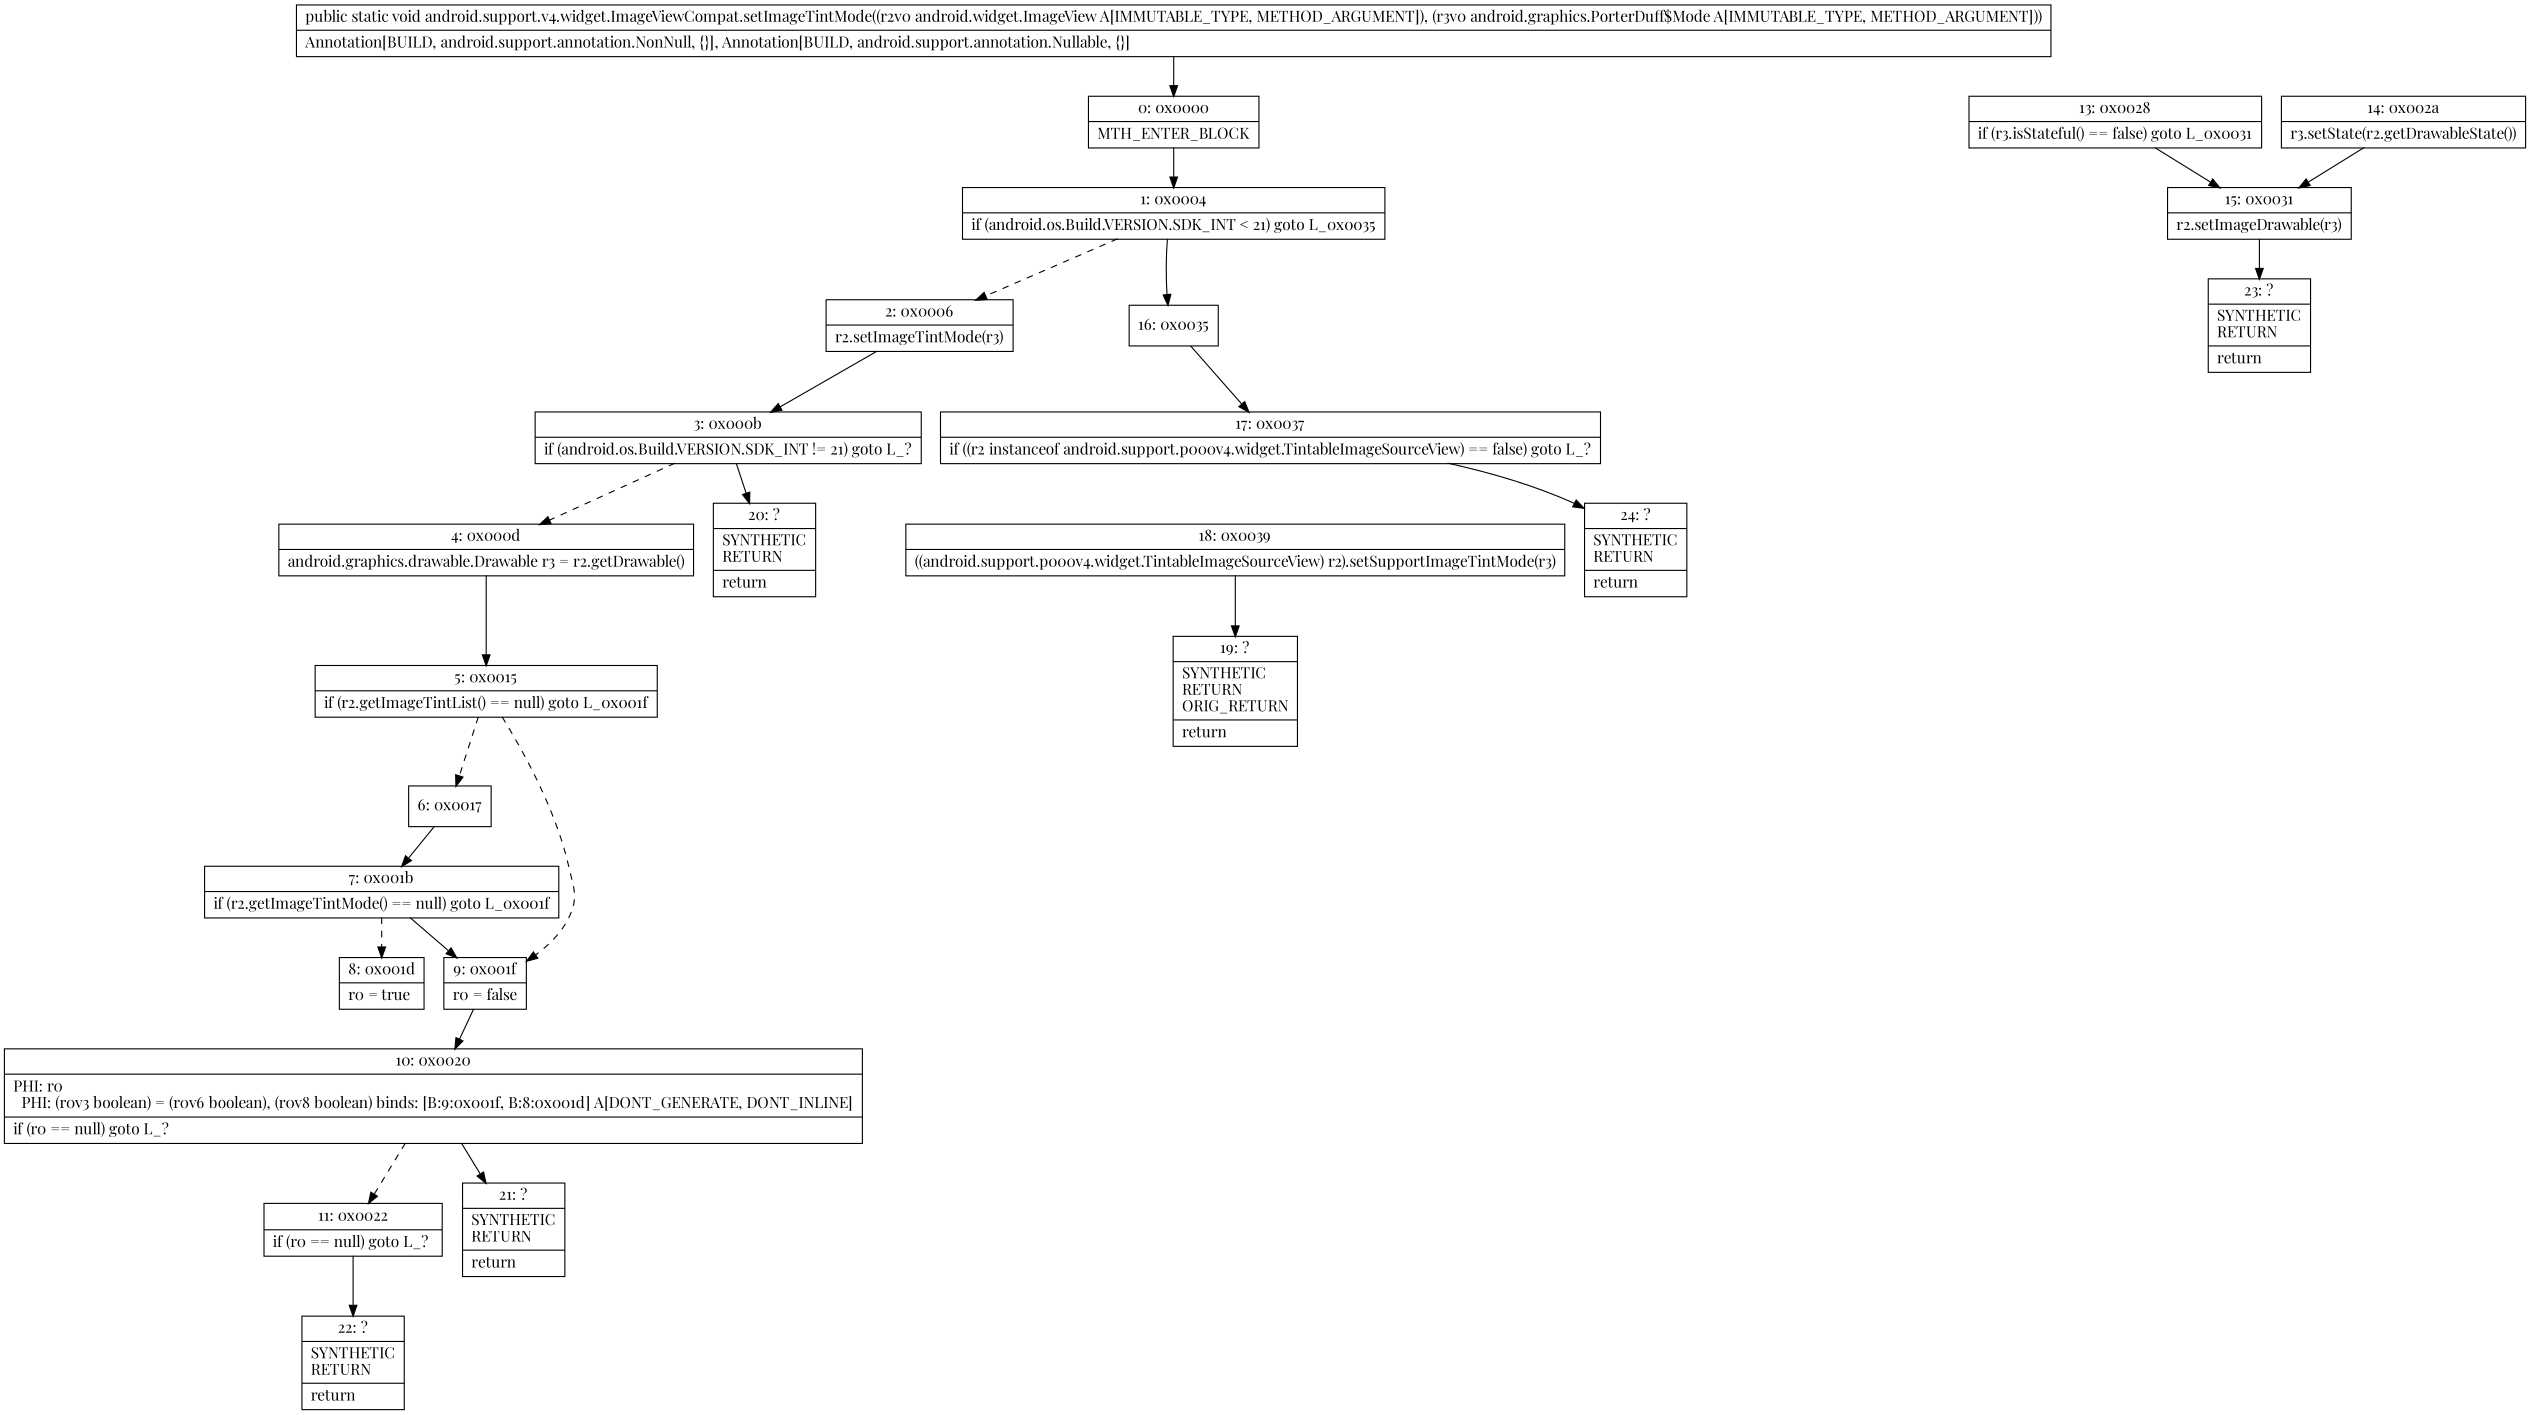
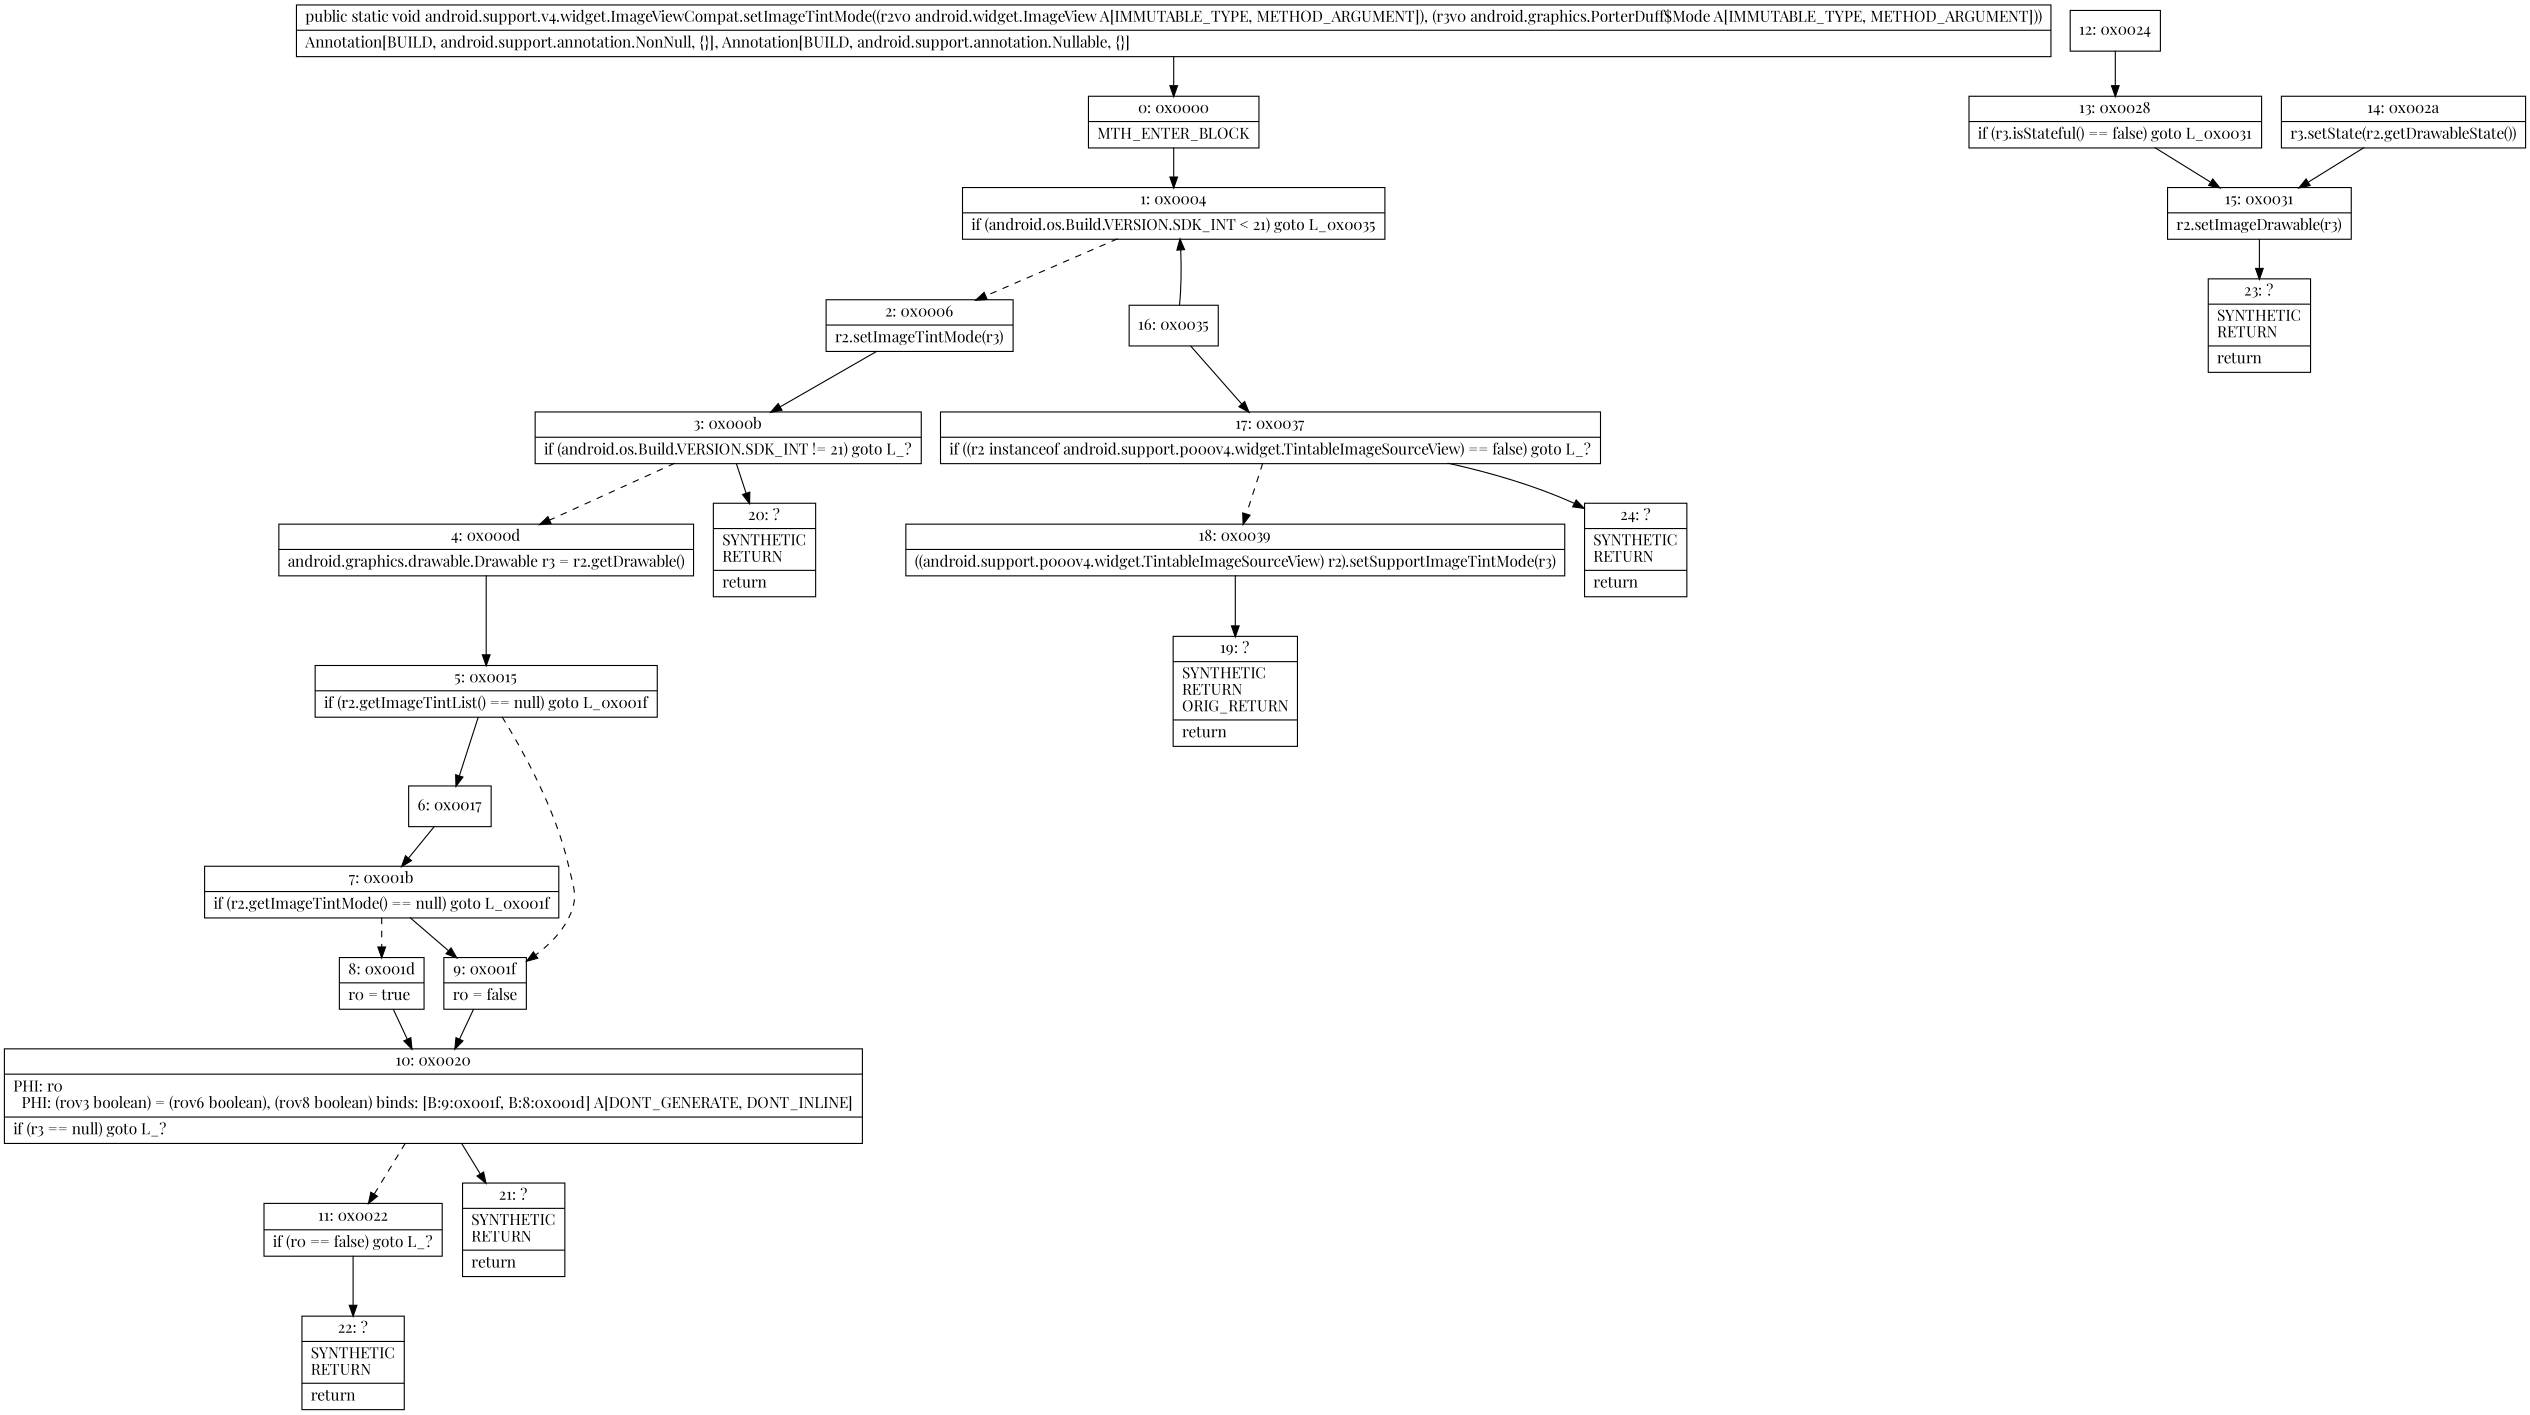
none -> (2115, 31)
(1166, 267) -> (1181, 278)
none -> (1255, 489)
(469, 746) -> (469, 746)
none -> (400, 1024)
(91, 1130) -> (90, 1130)
(351, 1242) -> (353, 1242)
